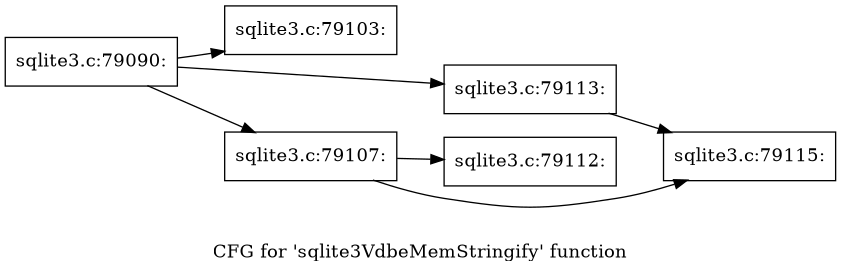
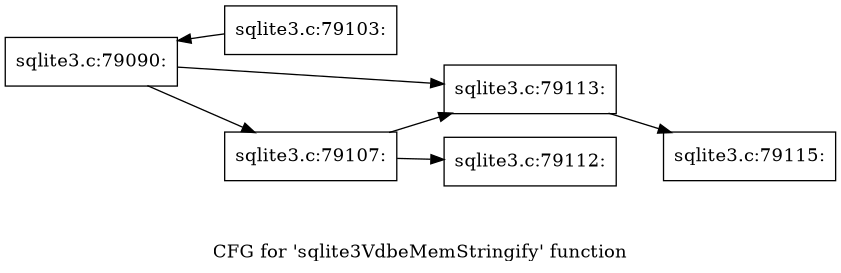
(195, 56) -> (208, 36)
(523, 207) -> (414, 125)
